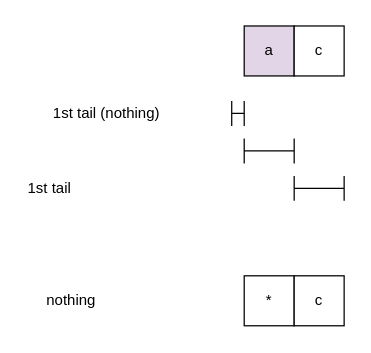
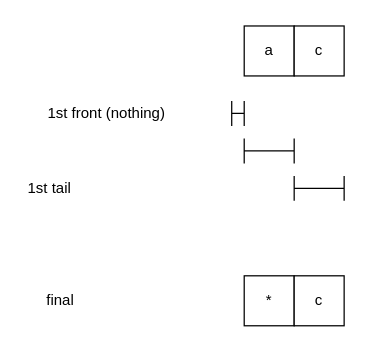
(269, 51) -> (269, 51)
(107, 113) -> (107, 113)
(74, 301) -> (64, 301)
